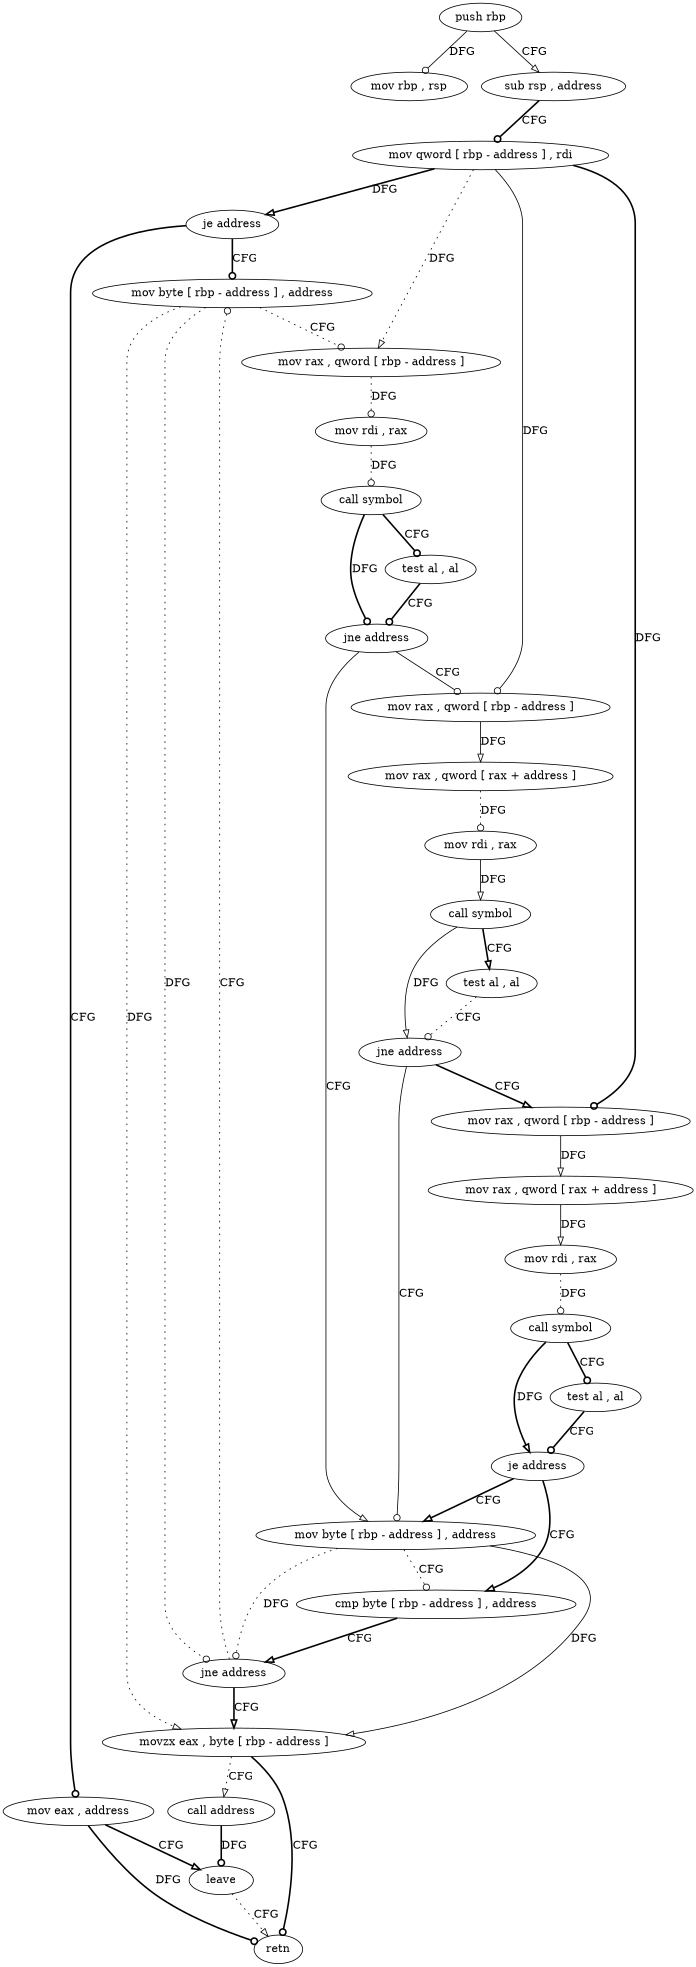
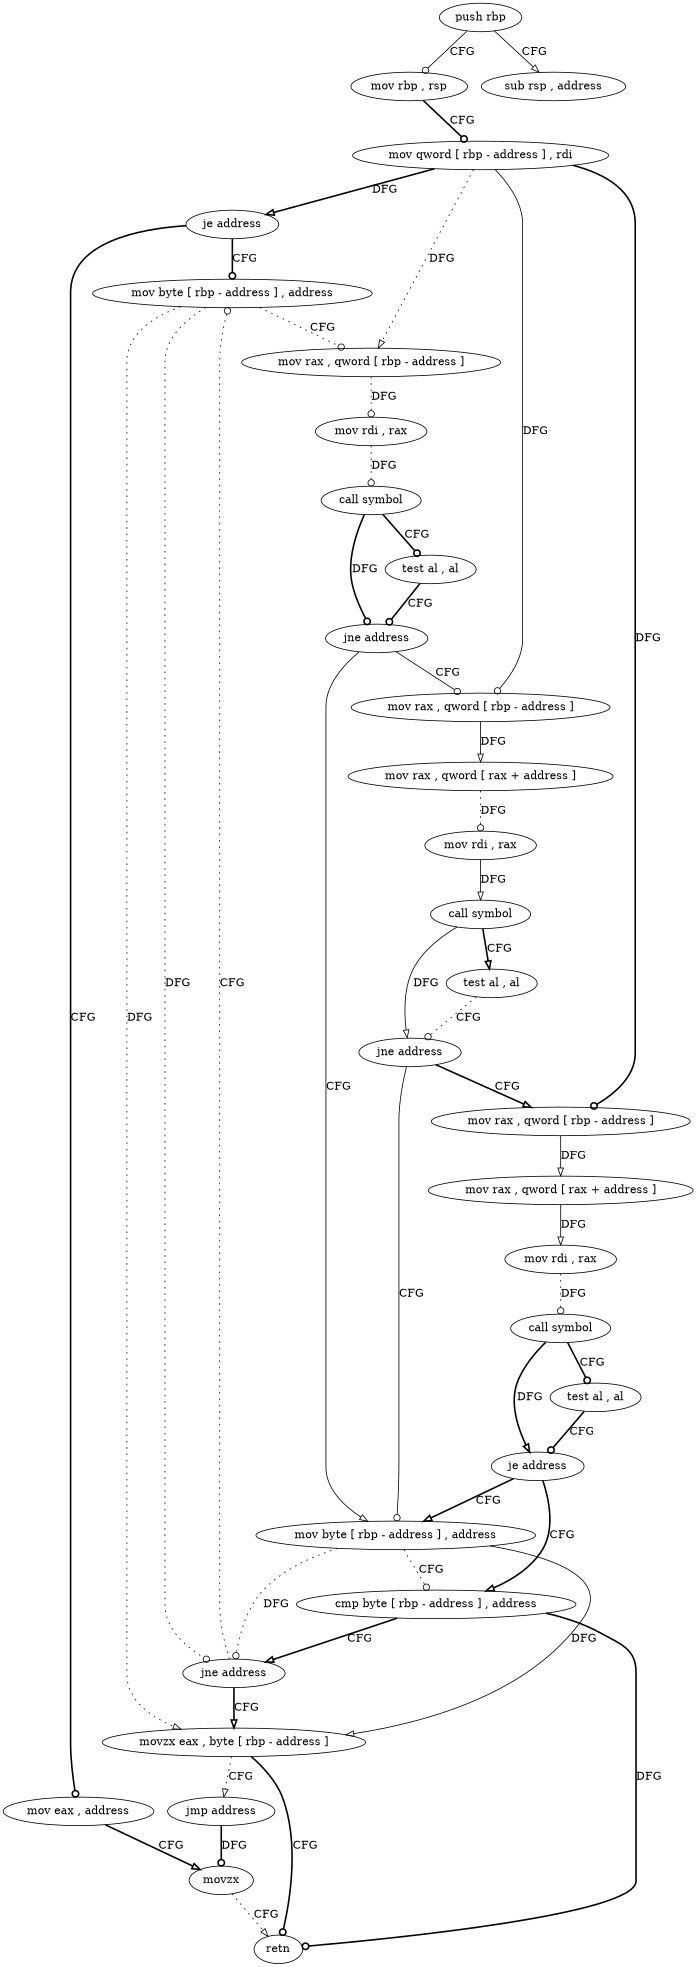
(462, 52) -> (462, 52)
(520, 119) -> (442, 119)
(221, 1811) -> (221, 1811)
(221, 1880) -> (221, 1880)
(159, 1897) -> (631, 1887)
